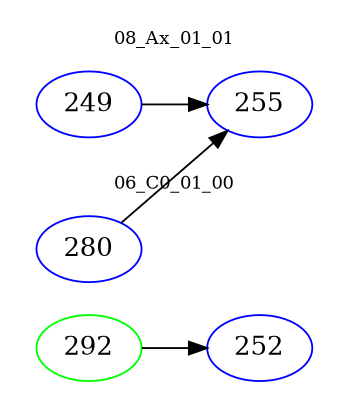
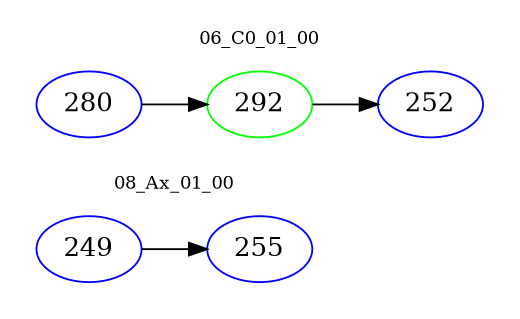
(174, 39) -> (174, 184)
(167, 183) -> (165, 104)
